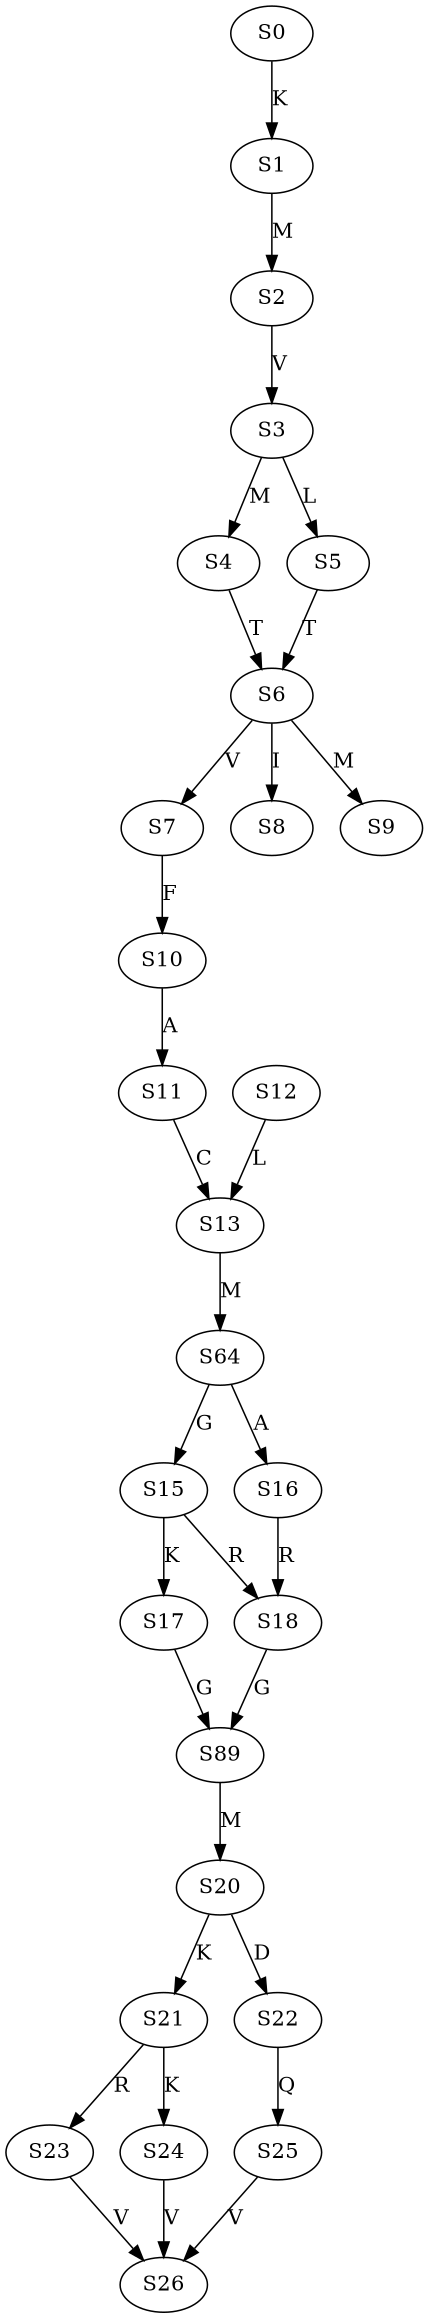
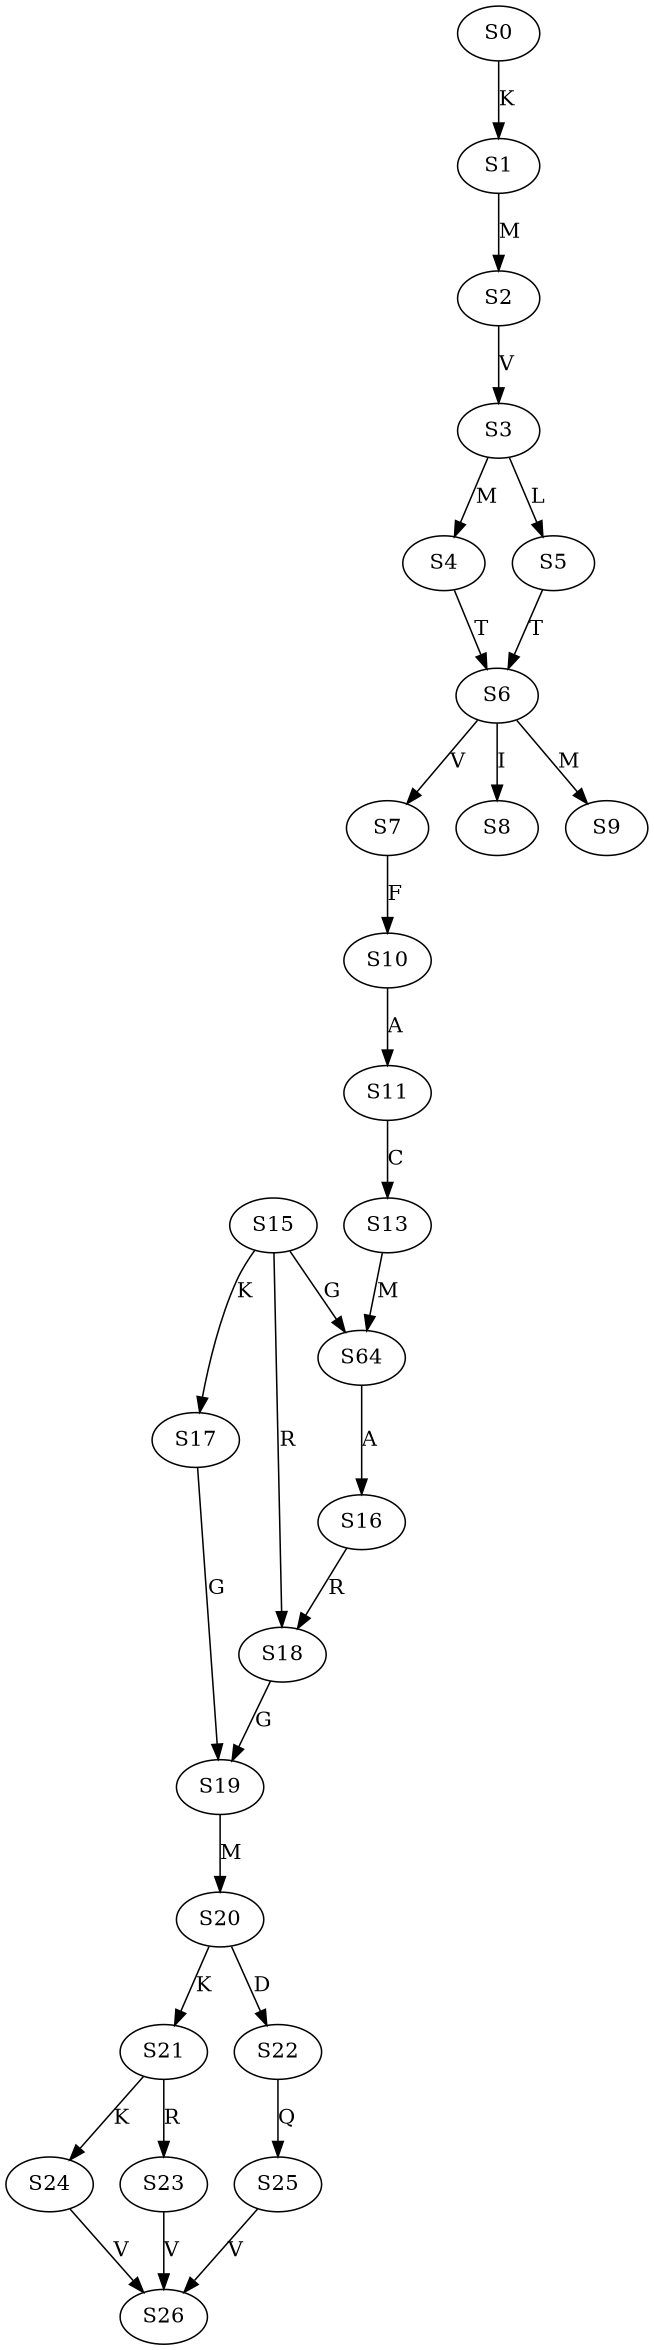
(276, 1093) -> none
(195, 1417) -> (313, 1285)
(220, 1755) -> (220, 1787)
